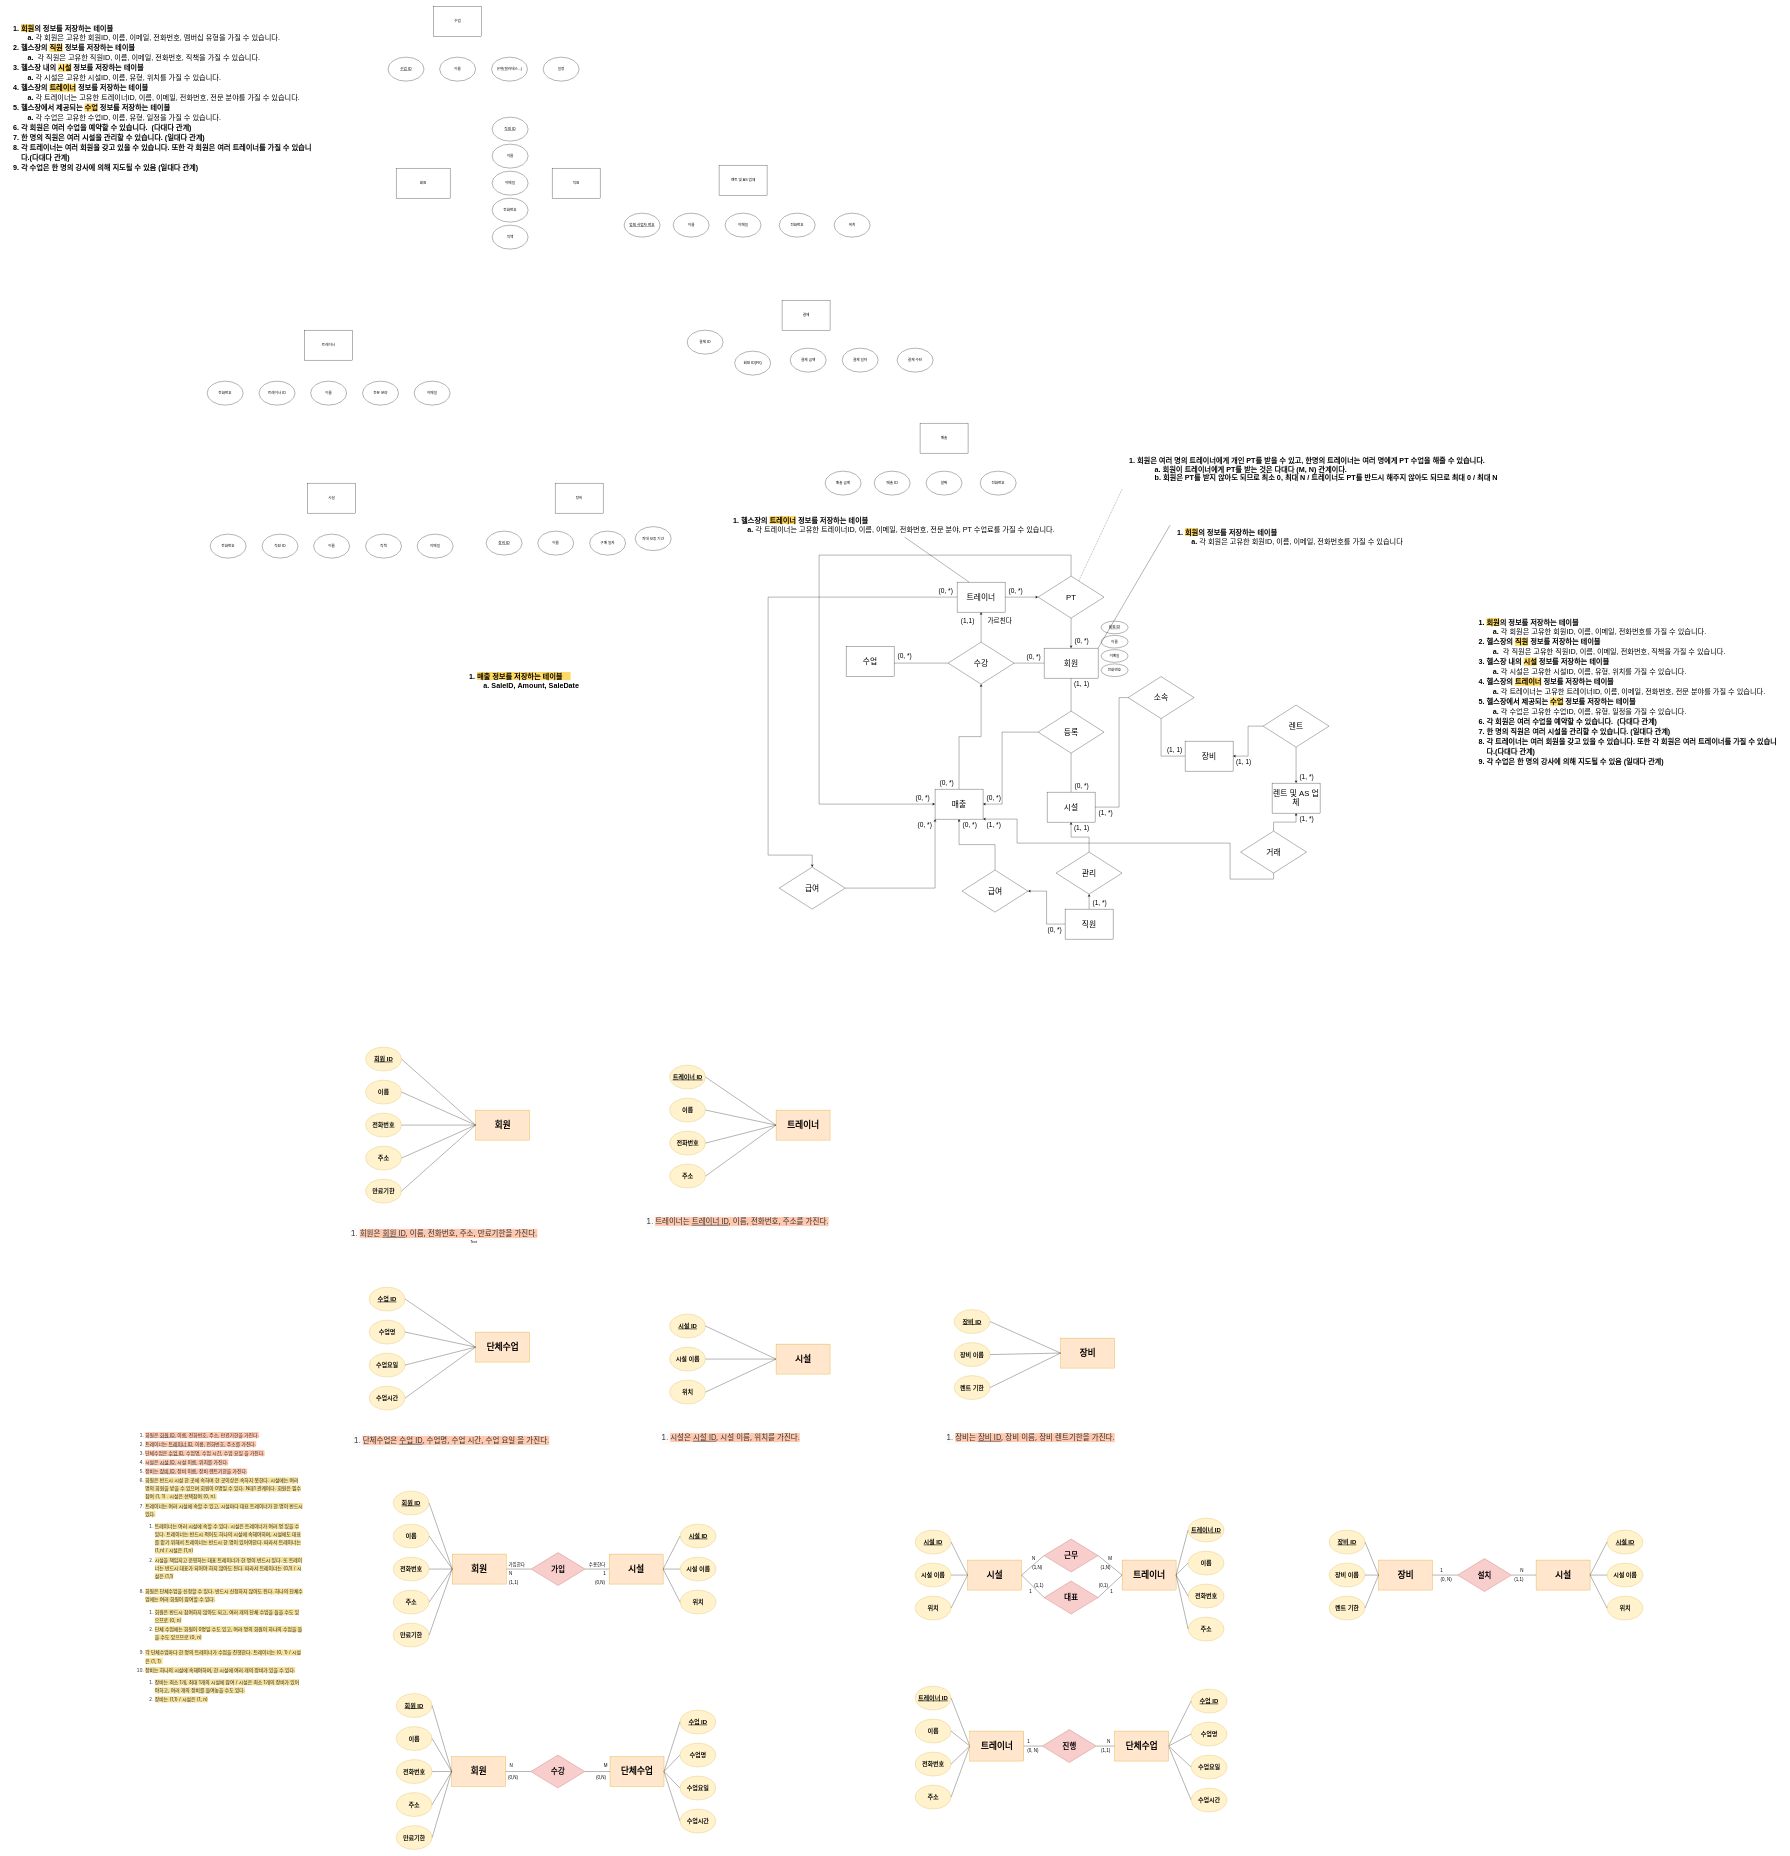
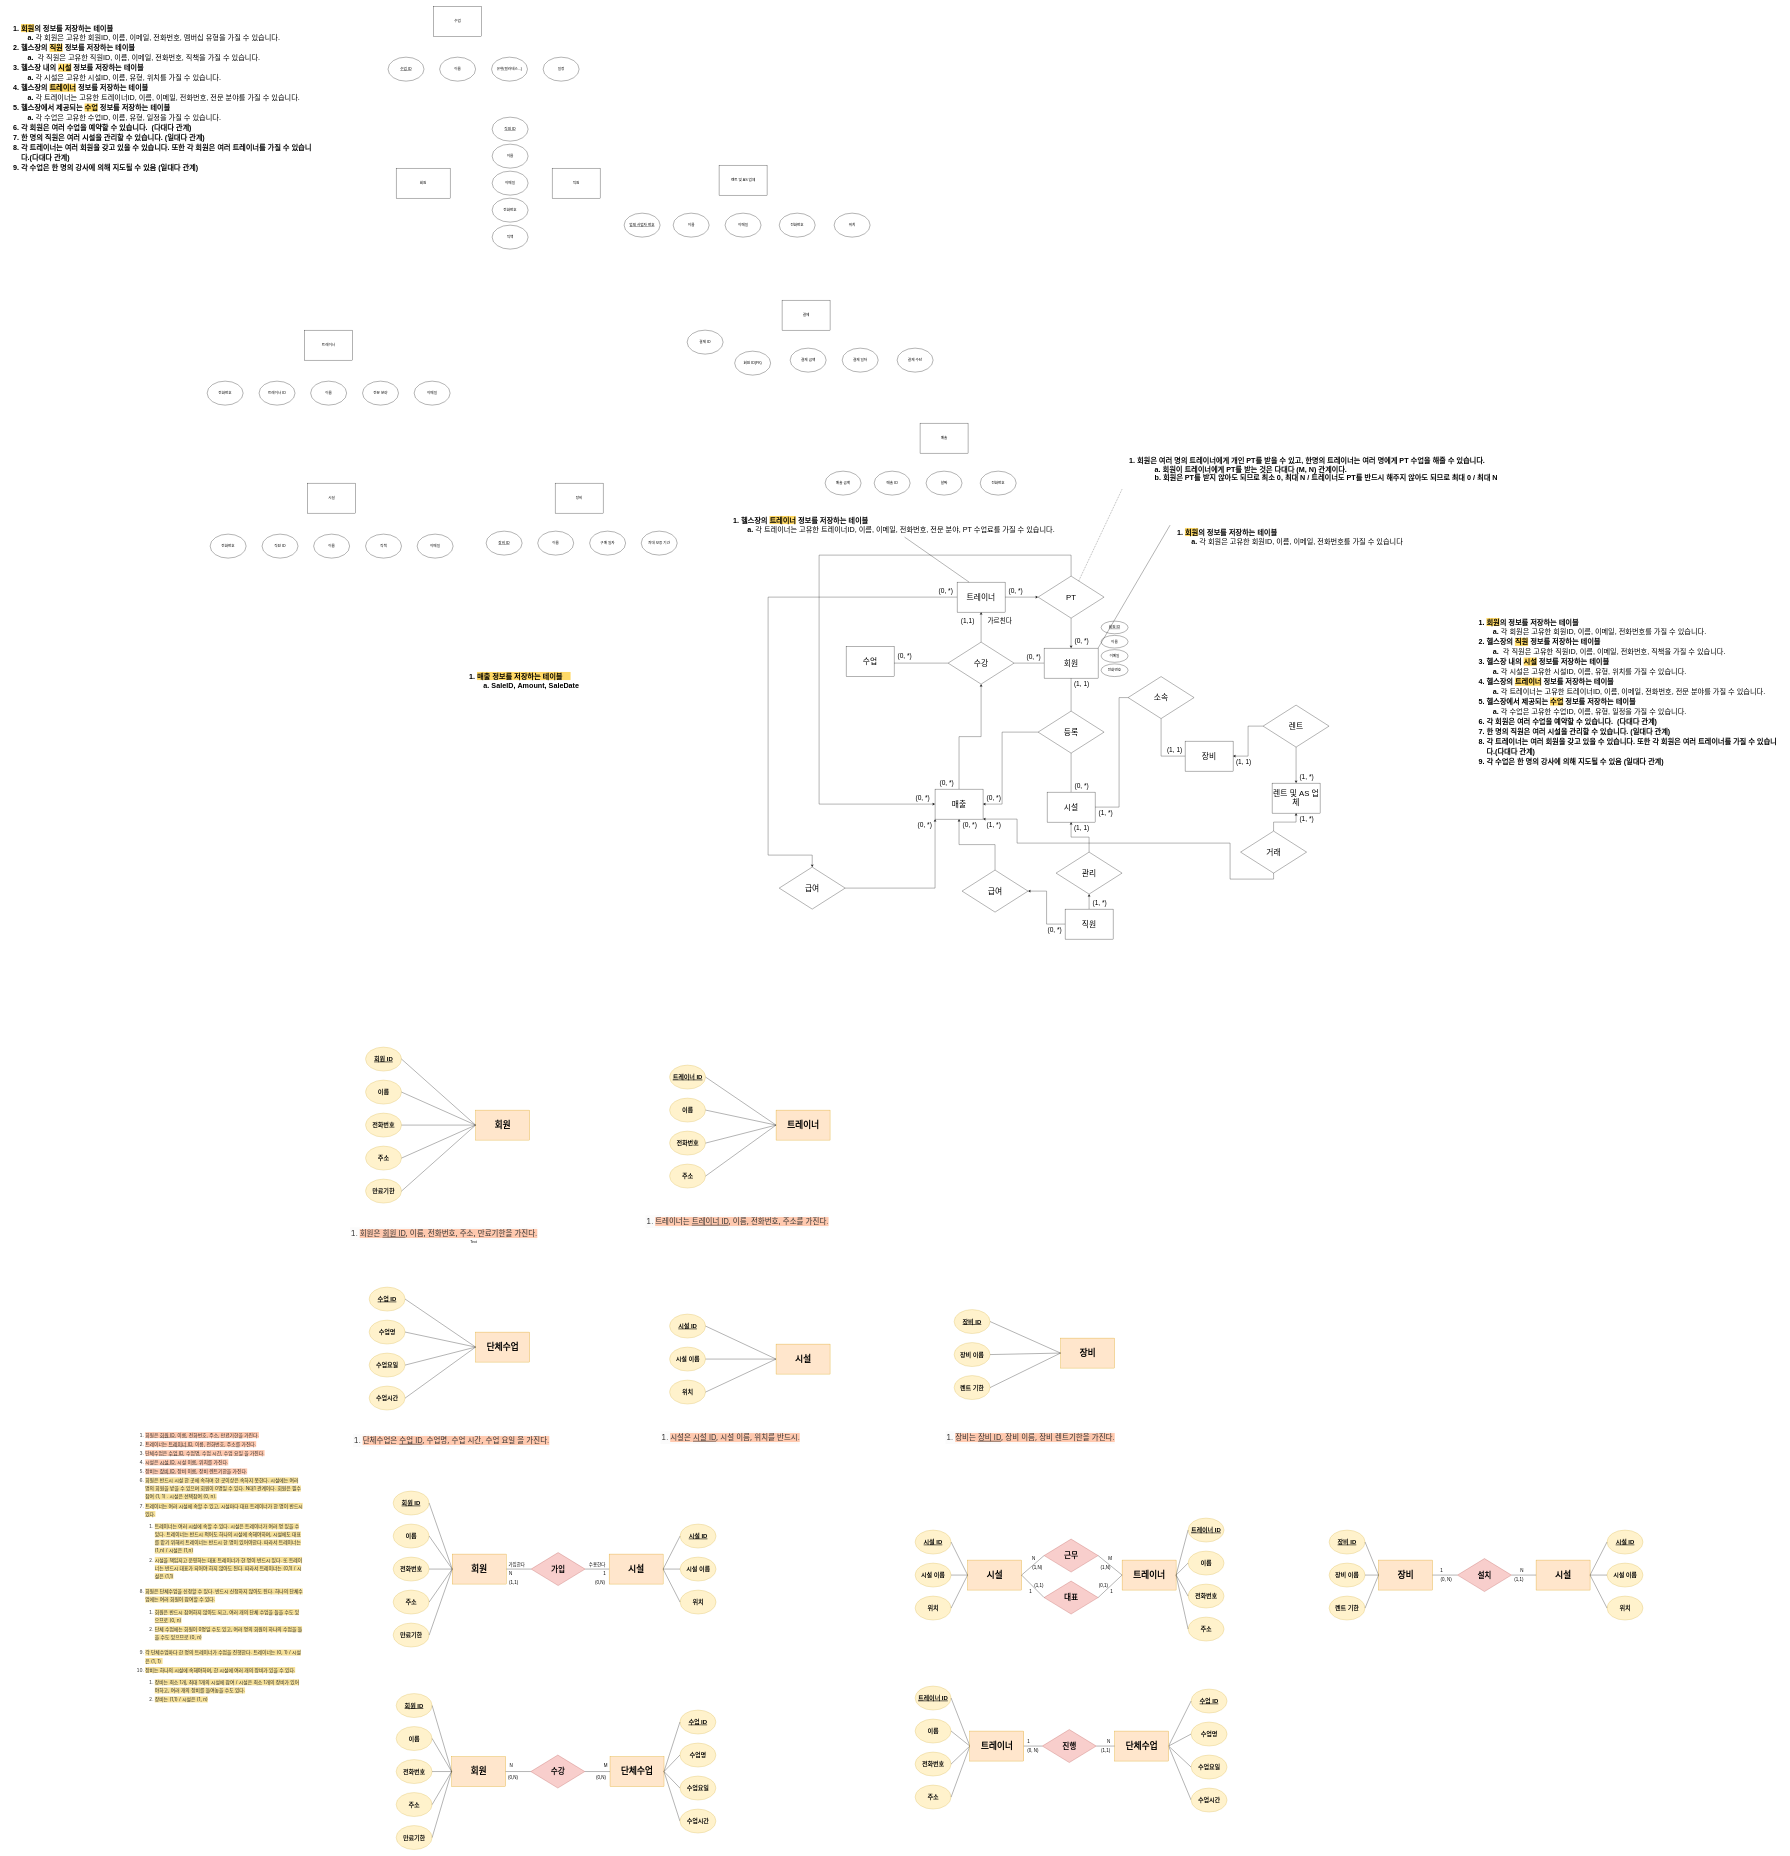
(653, 539) -> (659, 543)
(732, 1432) -> (732, 1432)
